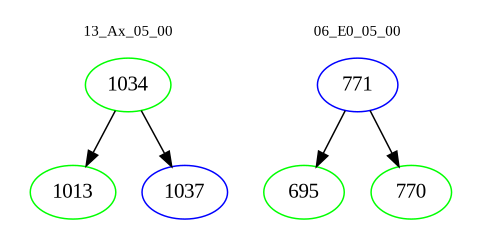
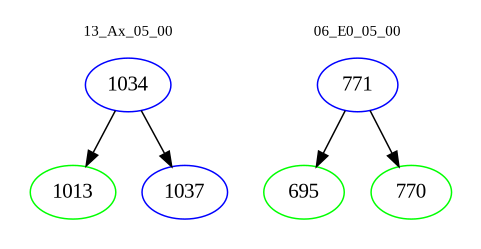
(128, 85) -> (128, 85)
